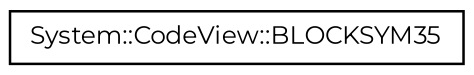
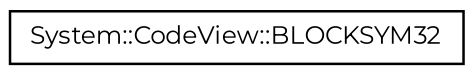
(237, 38) -> (237, 38)
